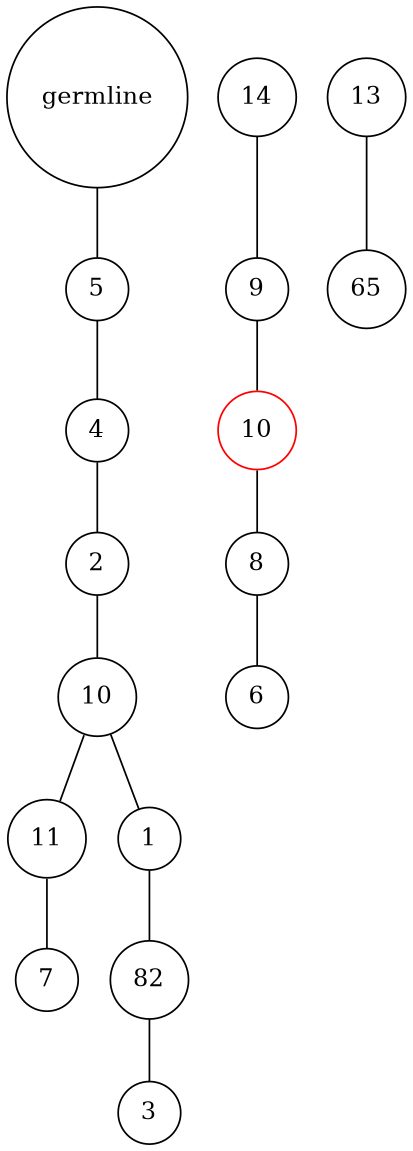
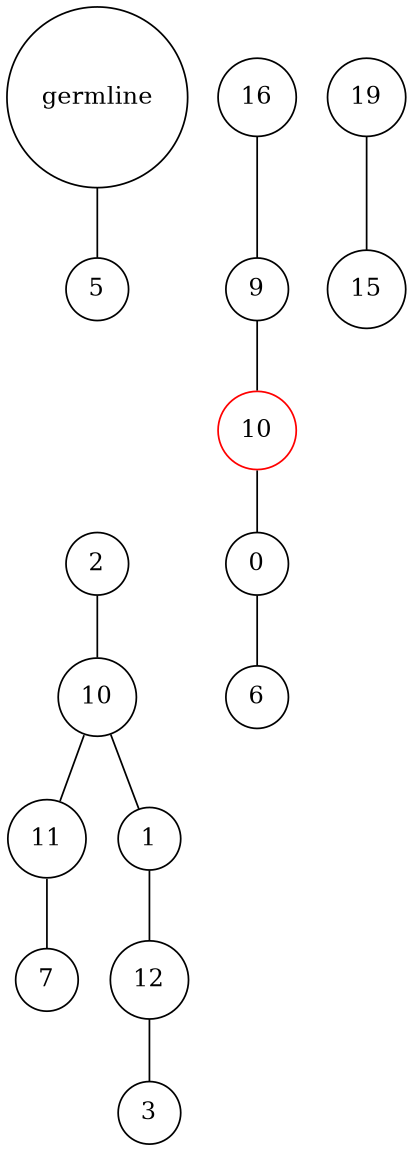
(257, 97) -> (257, 97)
(367, 97) -> (367, 97)
(367, 289) -> (367, 289)
(97, 430) -> none
(257, 564) -> (257, 564)
(149, 980) -> (149, 980)
